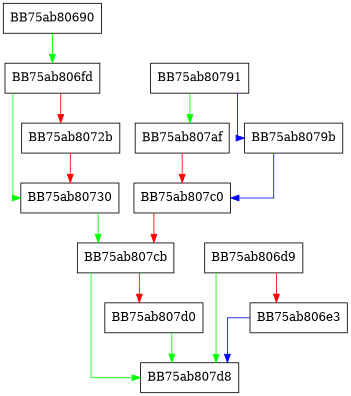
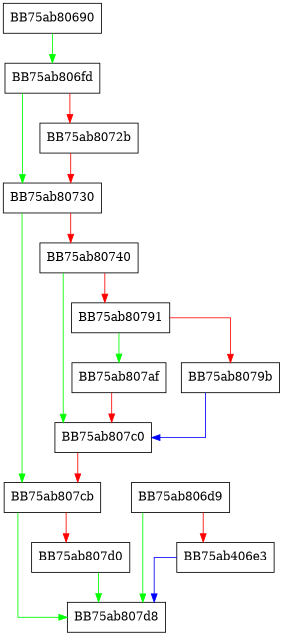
(238, 116) -> (218, 318)
none -> (89, 258)
(299, 318) -> (225, 557)
